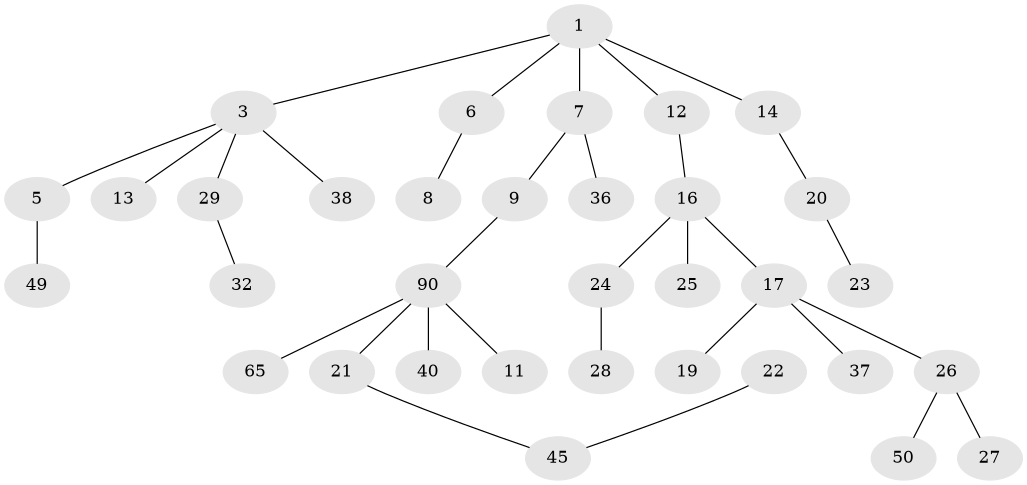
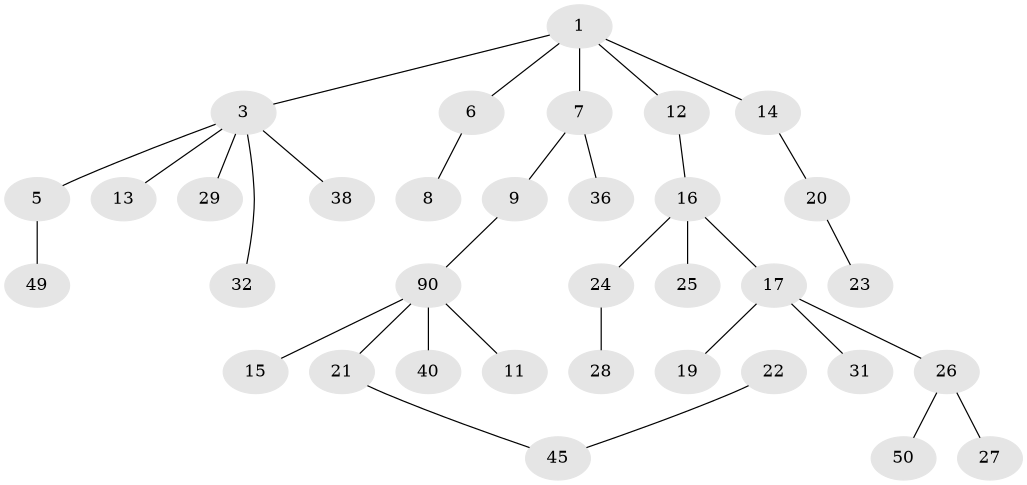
(226, 242) -> (254, 199)
(256, 372) -> (256, 372)
(860, 372) -> (860, 372)
